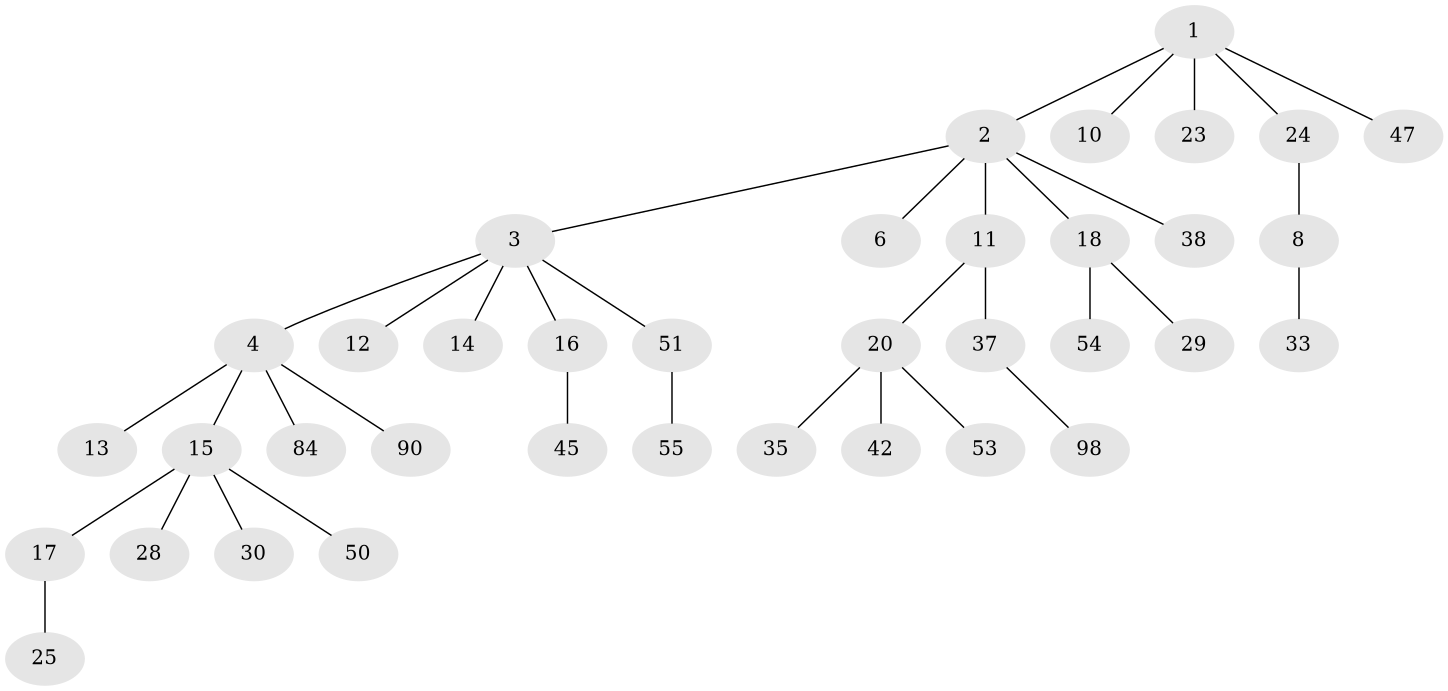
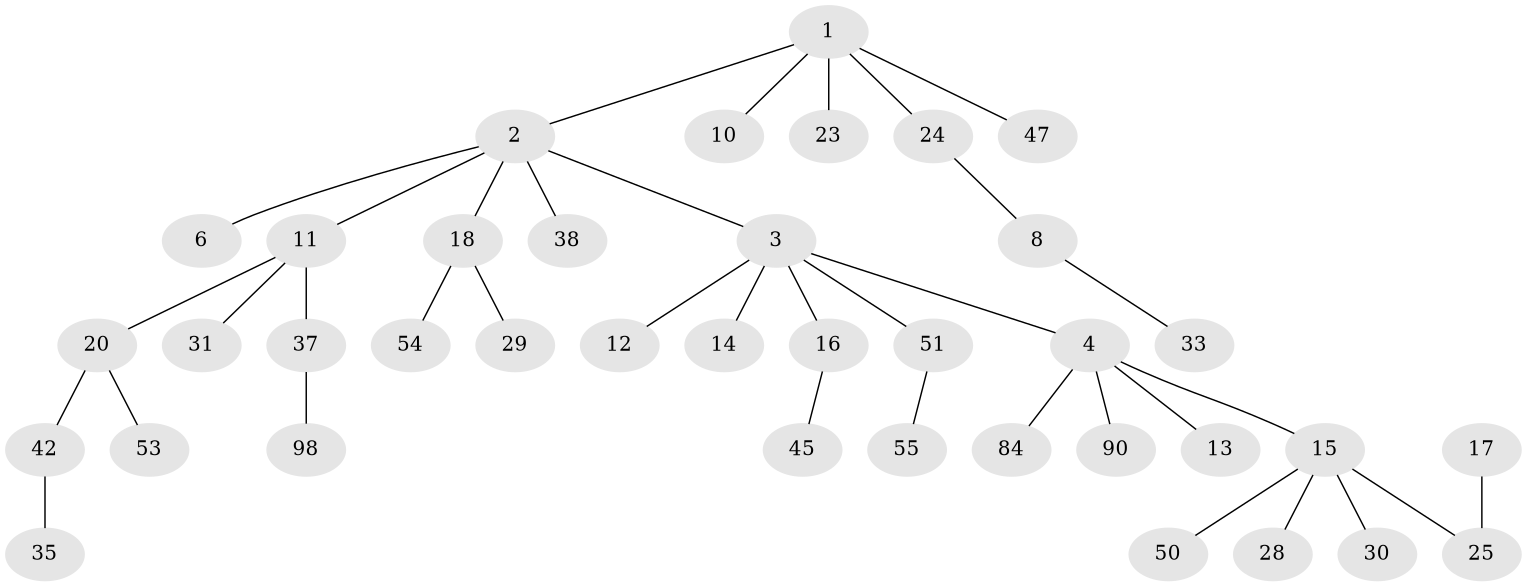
none -> (202, 345)
(829, 398) -> (45, 502)
(123, 502) -> (1404, 502)
